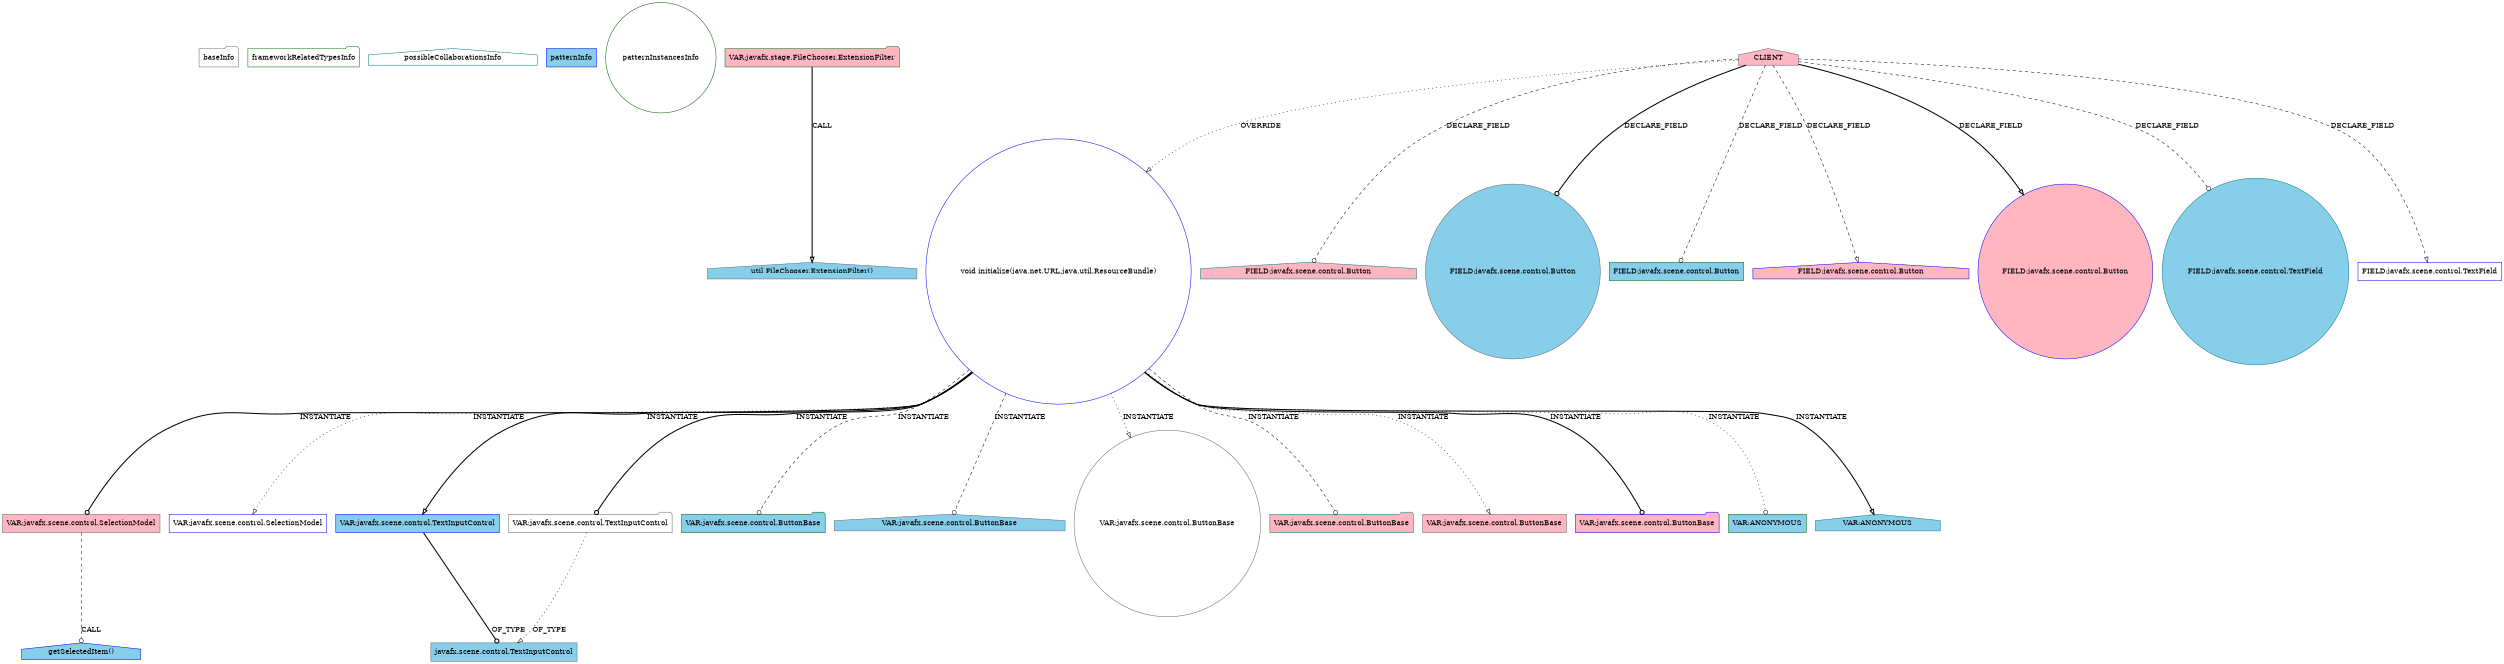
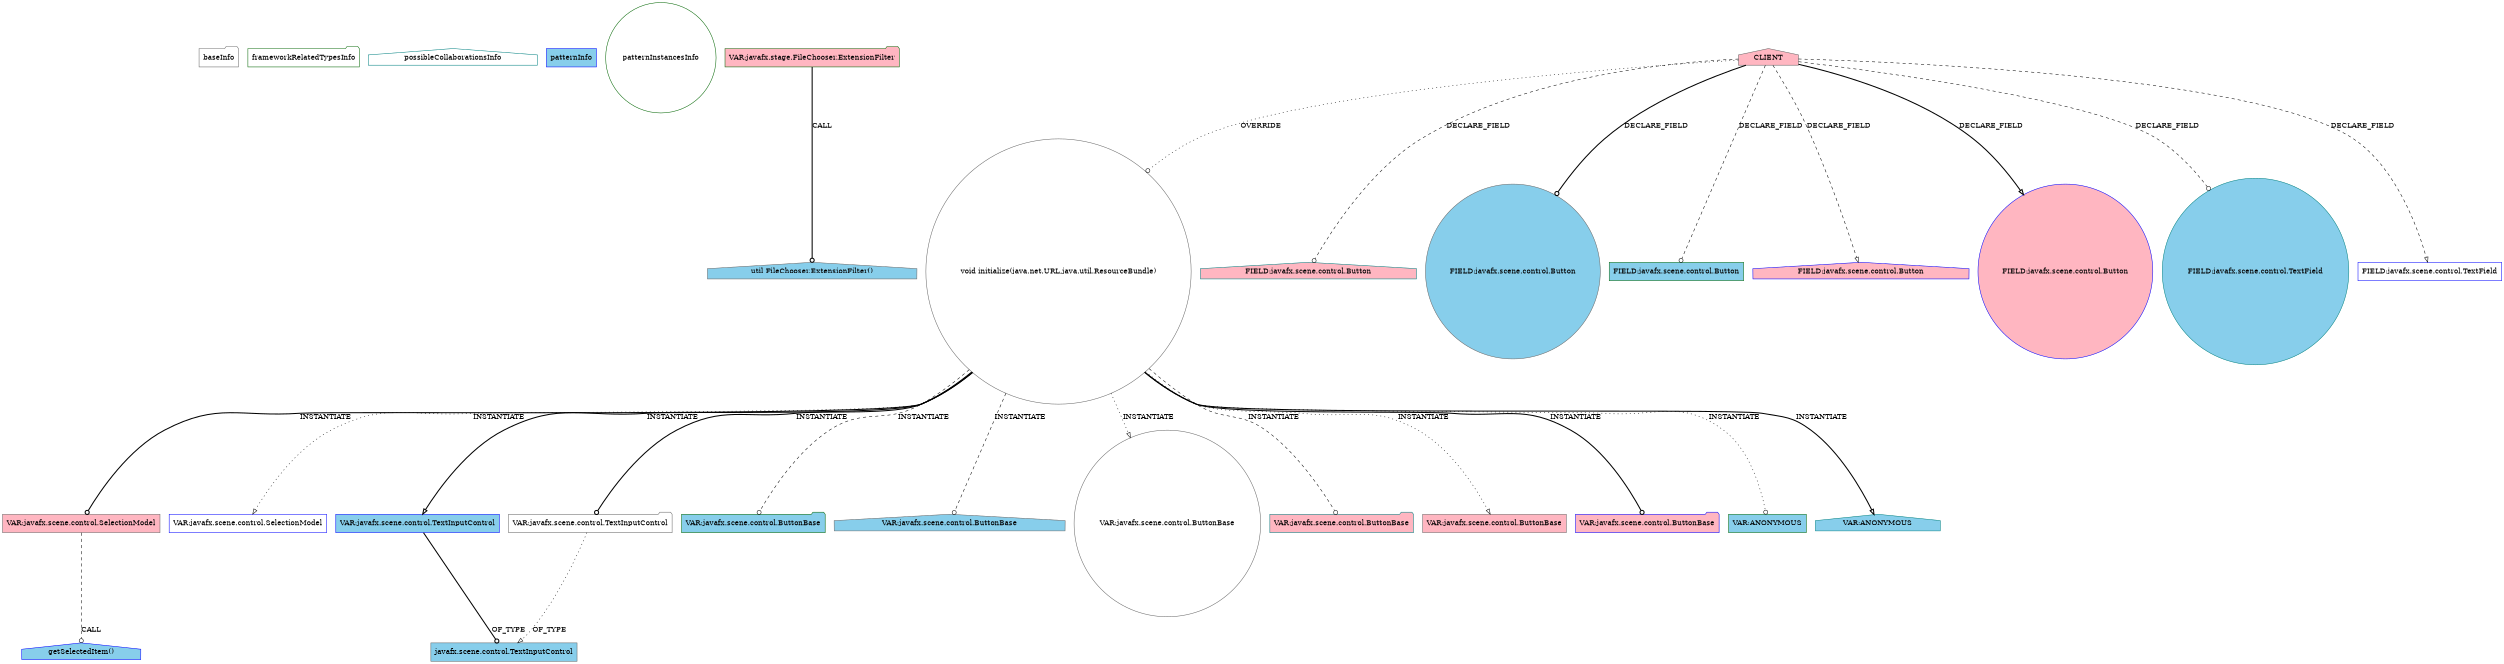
(1437, 88) -> (1437, 88)
(812, 163) -> (812, 163)
(1059, 272) -> (1059, 272)
